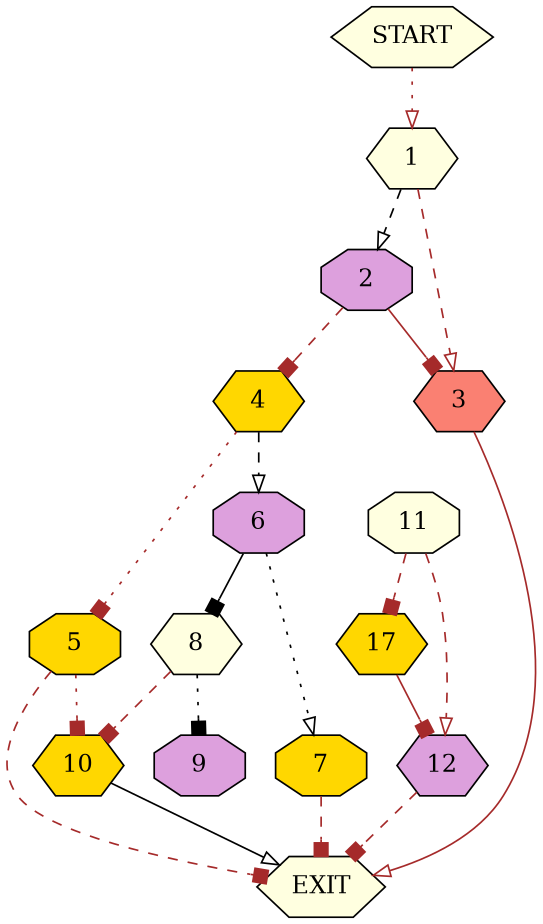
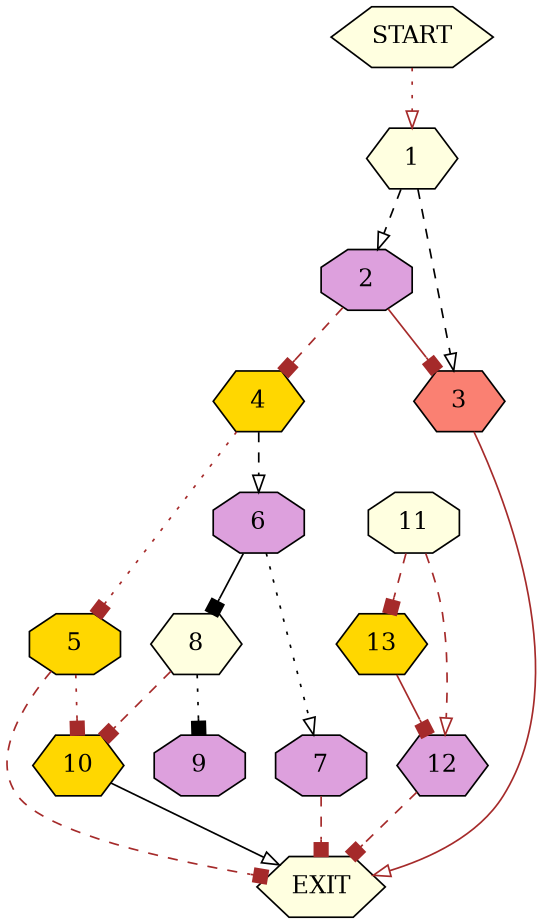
(434, 272) -> (434, 272)
(382, 644) -> (382, 644)
(321, 765) -> (321, 765)
